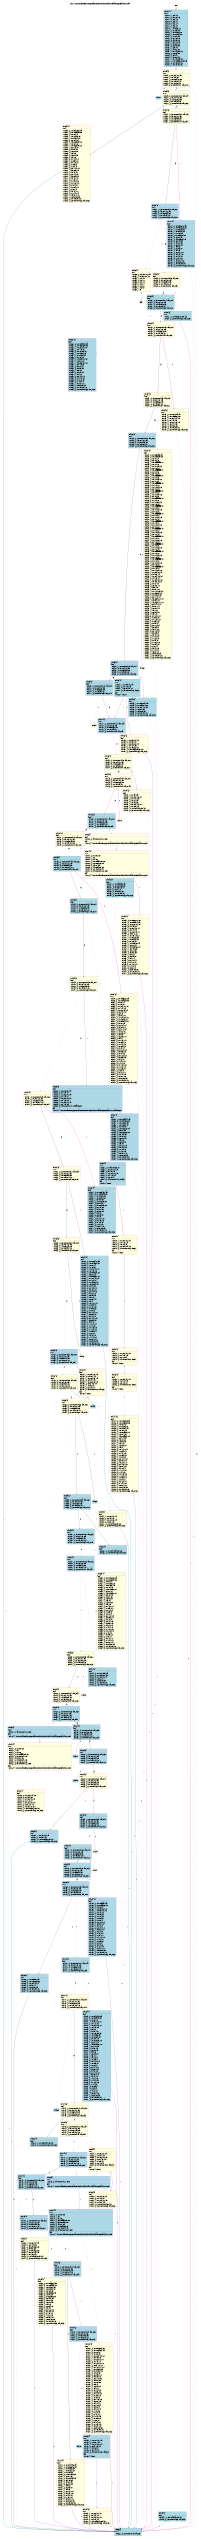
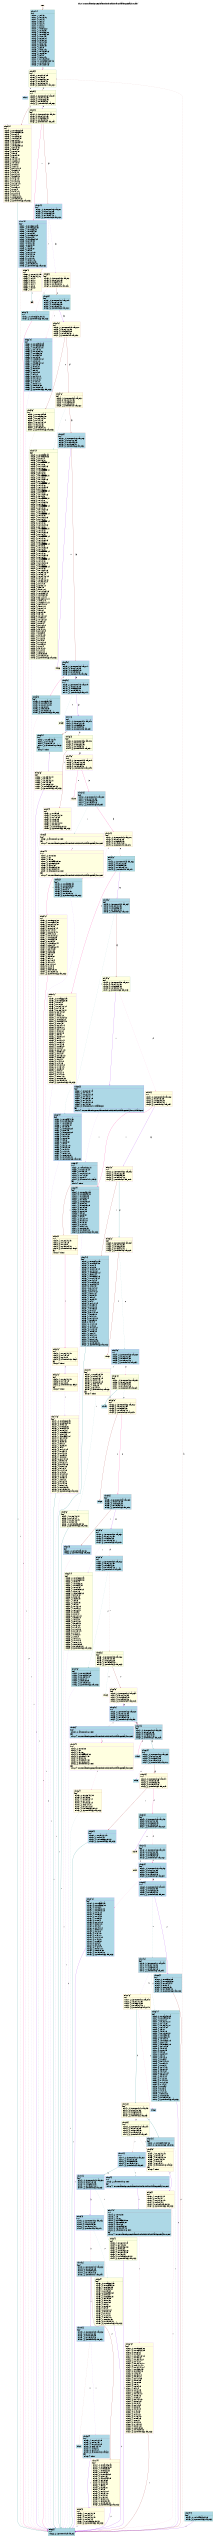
(119, 707) -> (65, 732)
